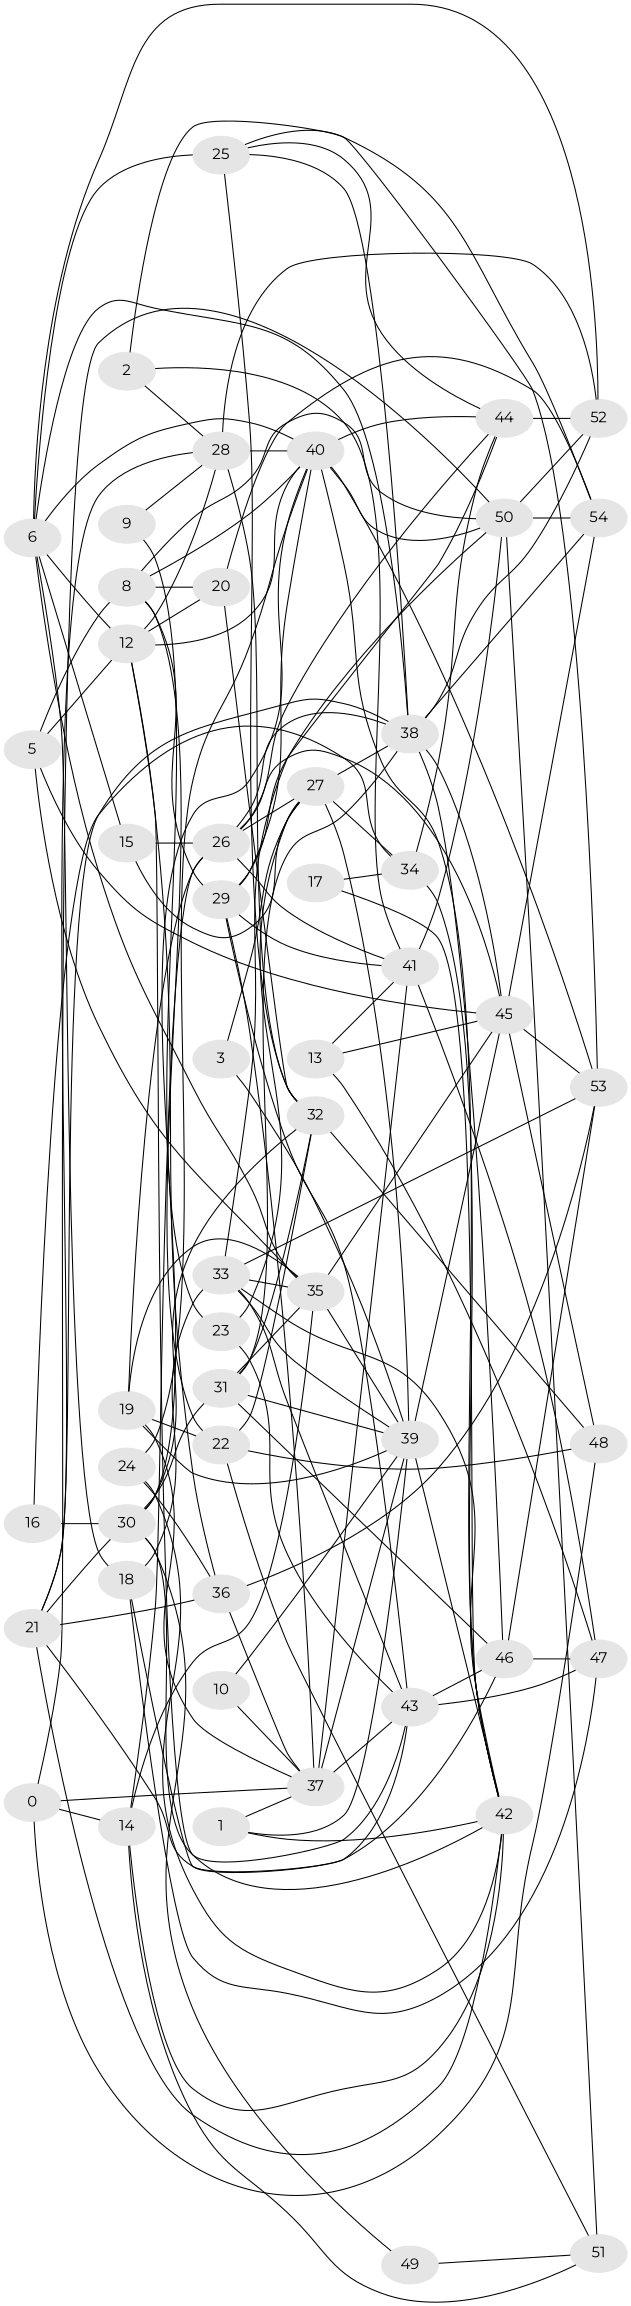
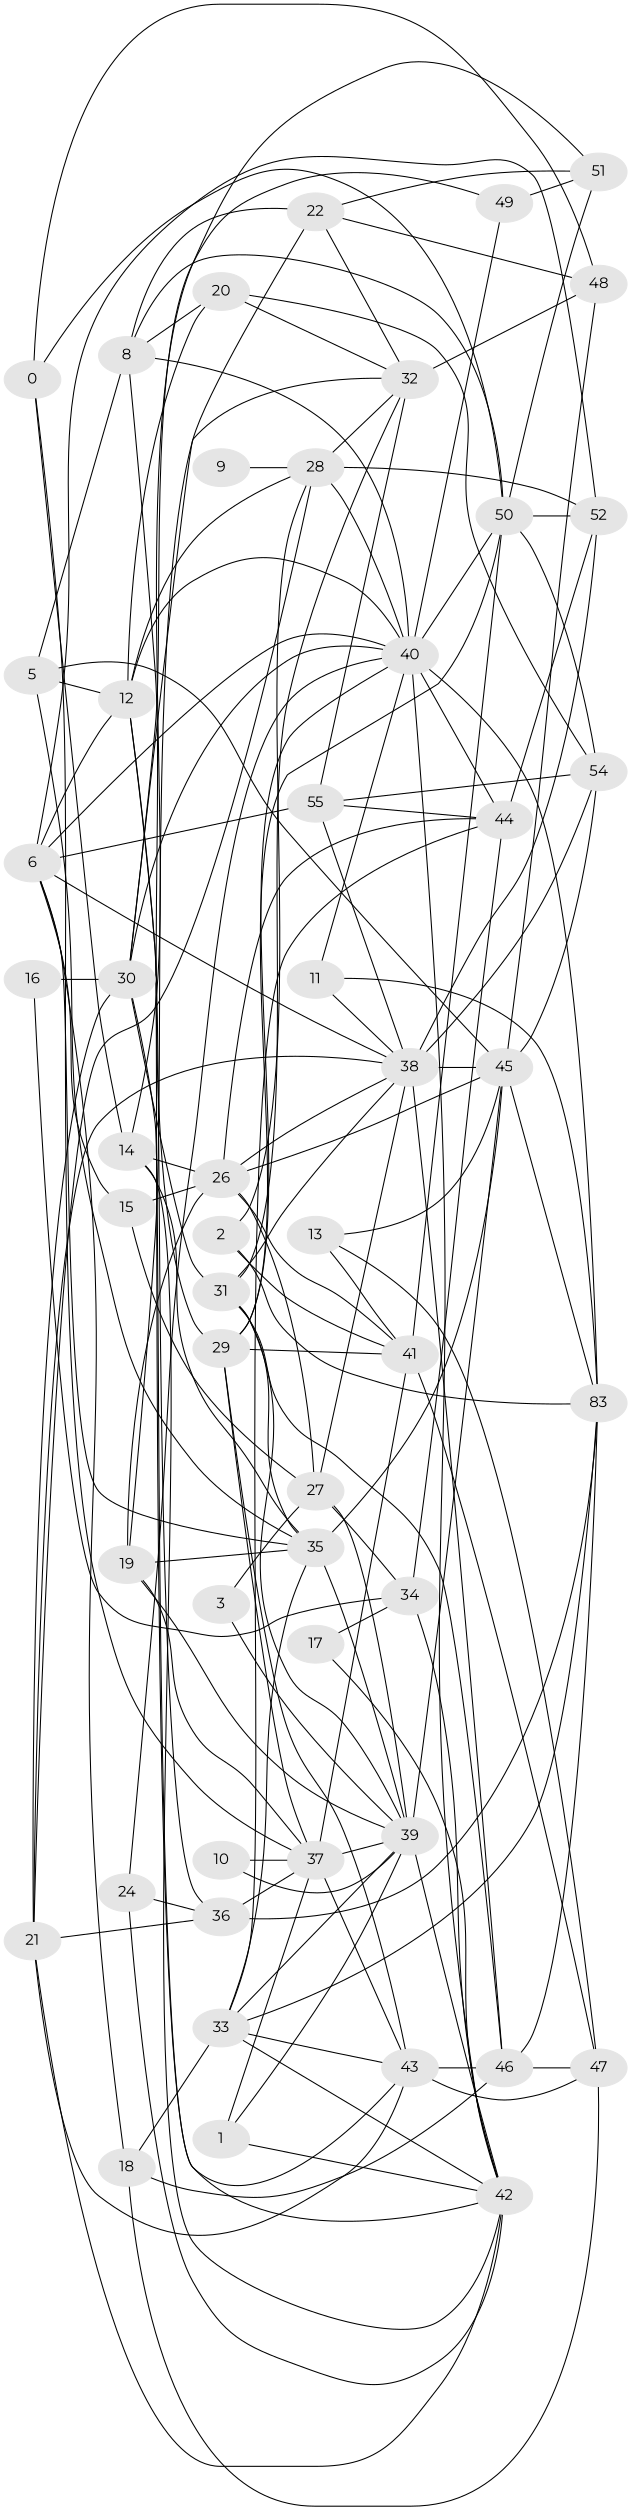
(221, 155) -> (316, 803)
none -> (457, 429)
none -> (316, 979)
(599, 1087) -> (599, 1403)
(221, 1332) -> none
